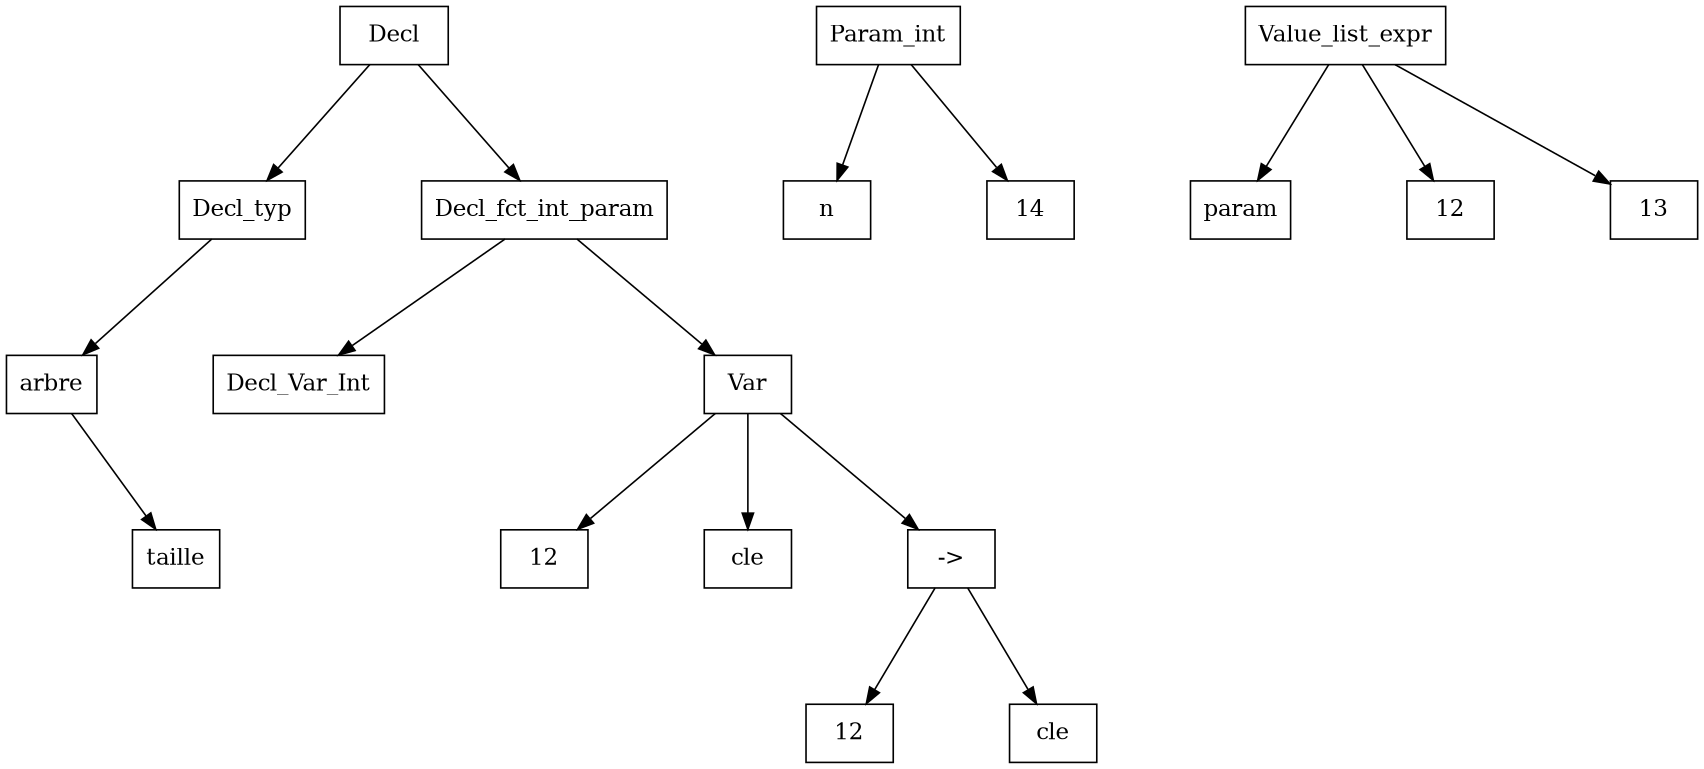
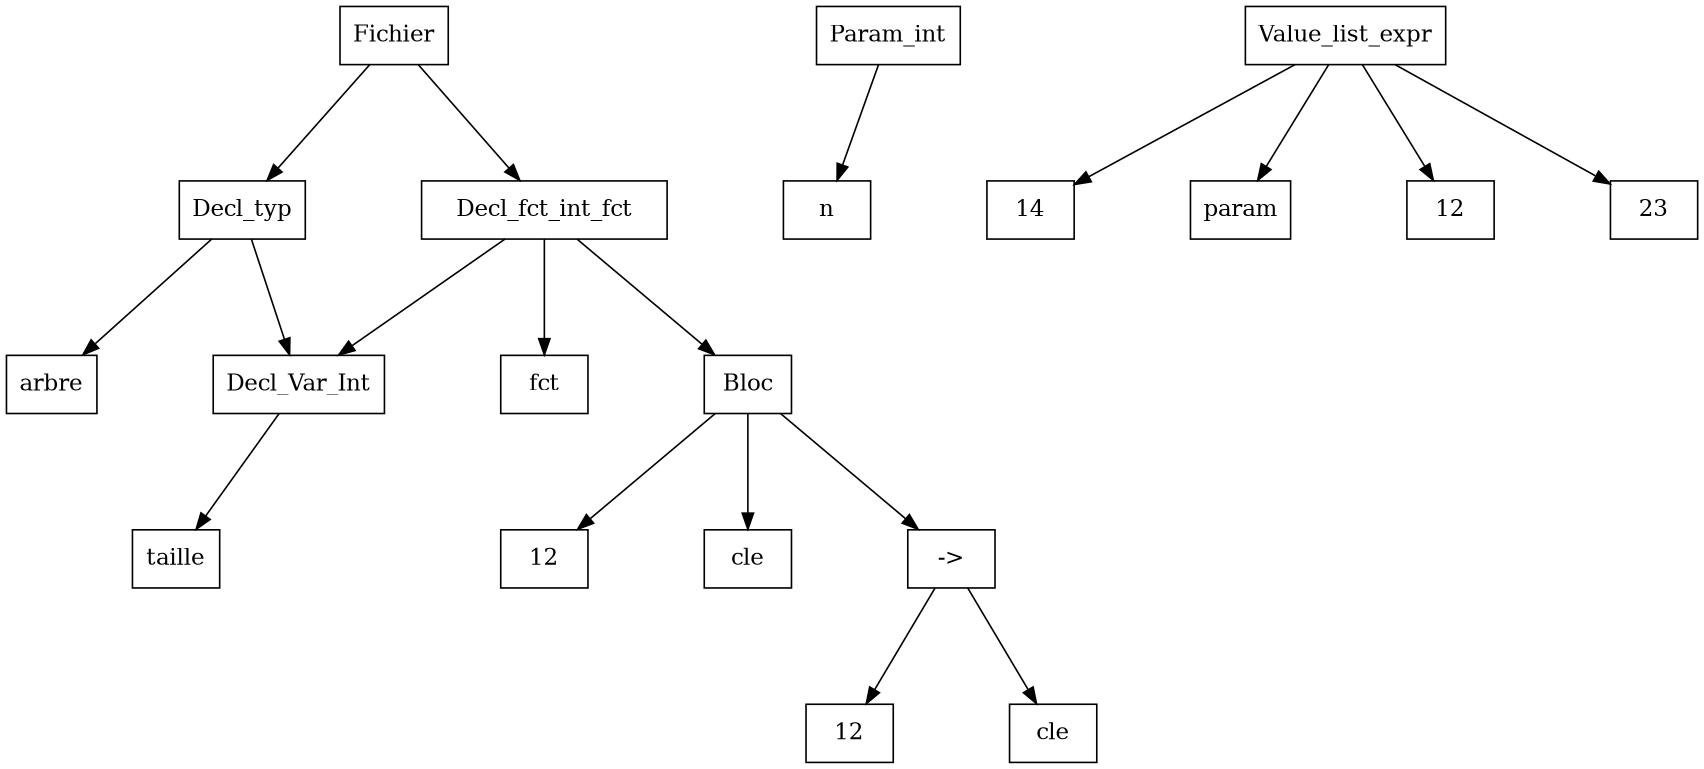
(394, 36) -> (394, 36)
(954, 116) -> (1192, 121)
(544, 210) -> (544, 210)
(1654, 210) -> (1654, 210)
none -> (268, 289)
none -> (544, 384)
(748, 384) -> (748, 384)
(109, 465) -> (242, 465)
